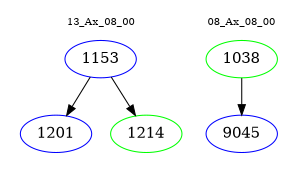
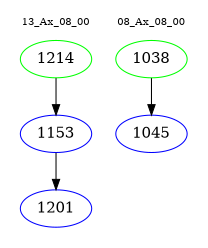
(121, 92) -> (56, 91)
(242, 134) -> (151, 134)
